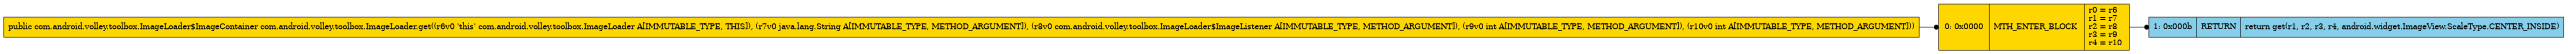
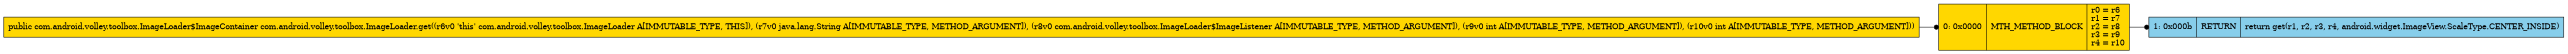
(2035, 27) -> (2037, 27)
